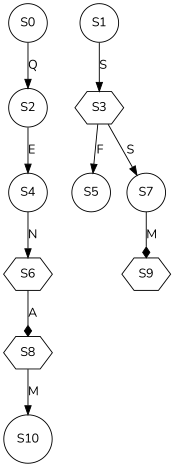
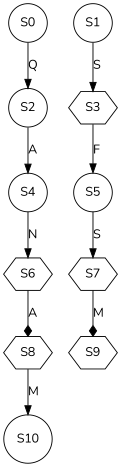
(120, 146) -> (93, 230)
(32, 150) -> (33, 150)
(146, 193) -> (93, 274)
